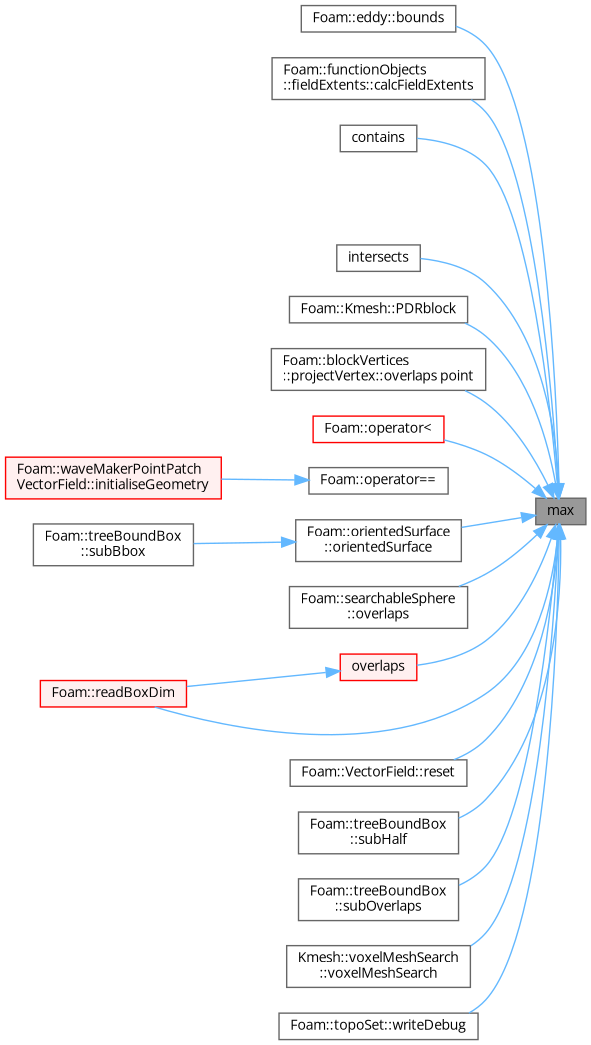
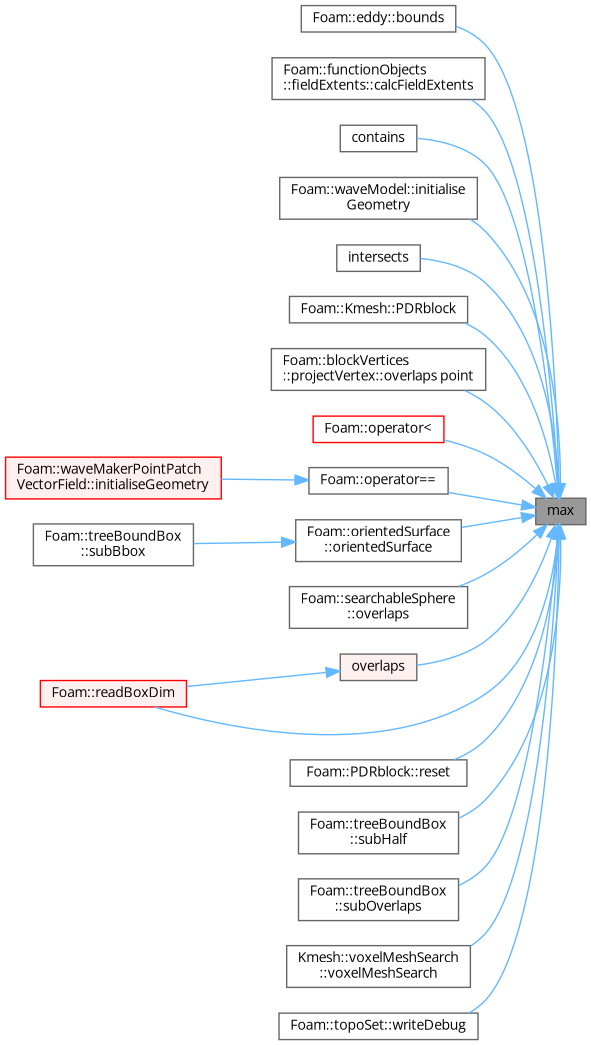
none -> (379, 198)
none -> (485, 499)
(379, 667) -> (379, 667)
(379, 773) -> (379, 773)
